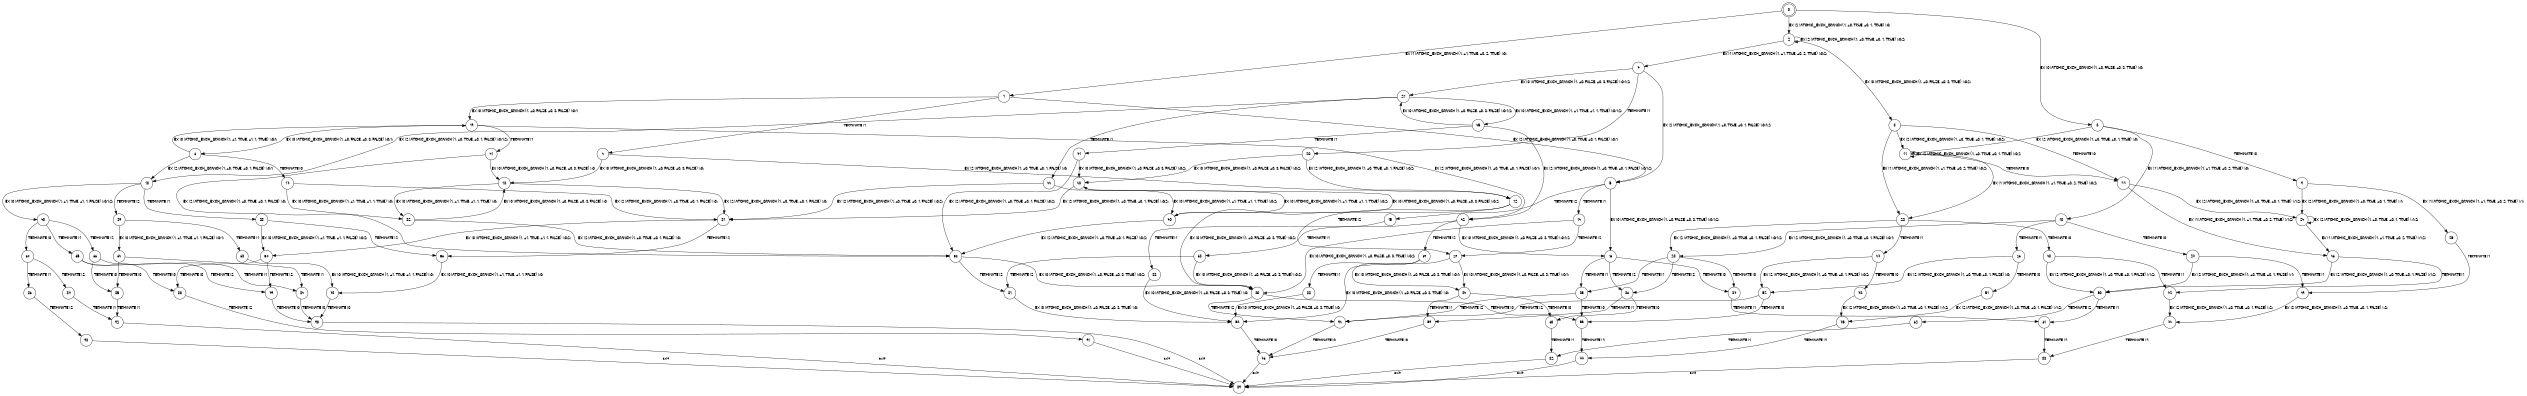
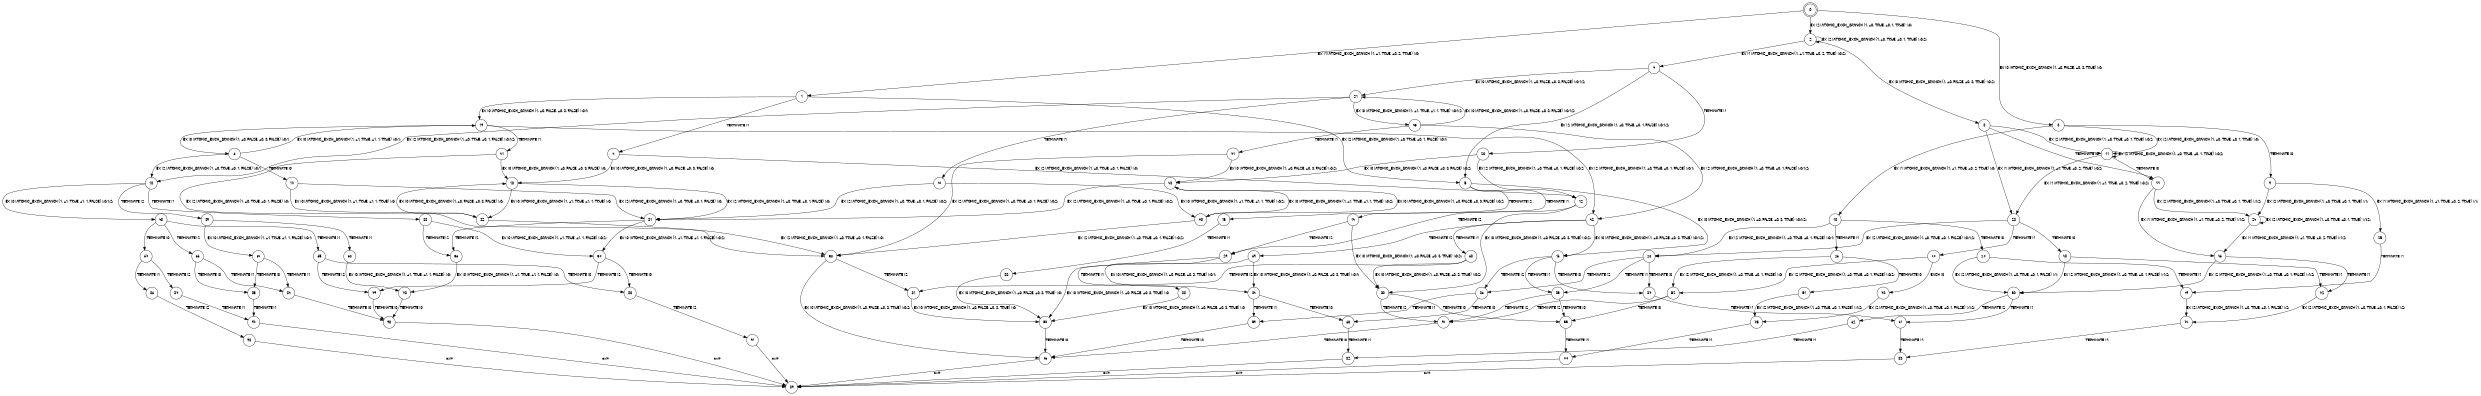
(1887, 275) -> (1937, 275)
(1101, 287) -> (887, 342)
(117, 322) -> (254, 322)
